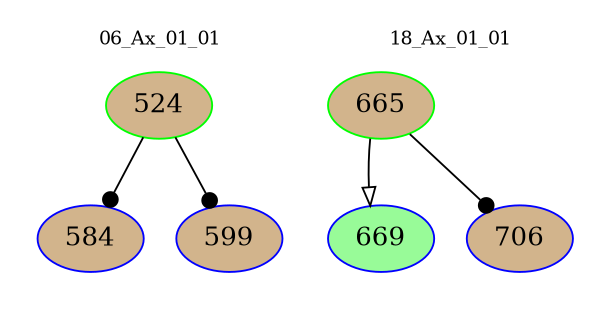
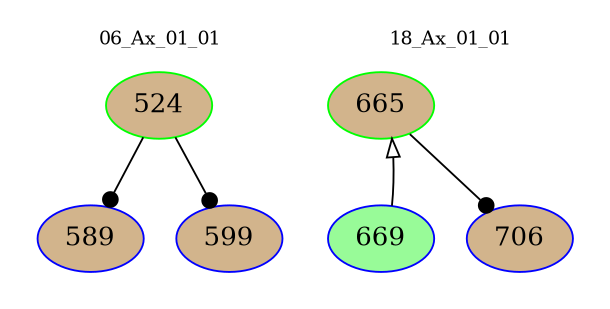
(369, 163) -> (393, 182)
(91, 239) -> (91, 239)
